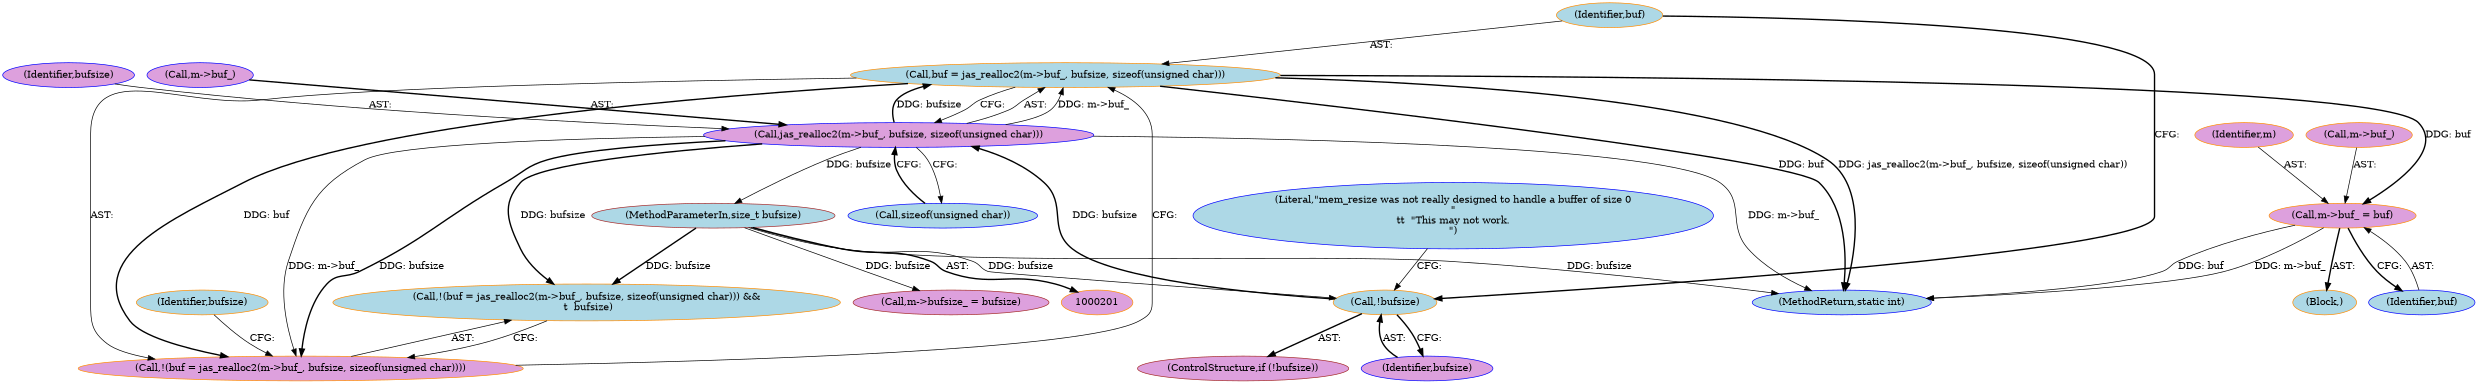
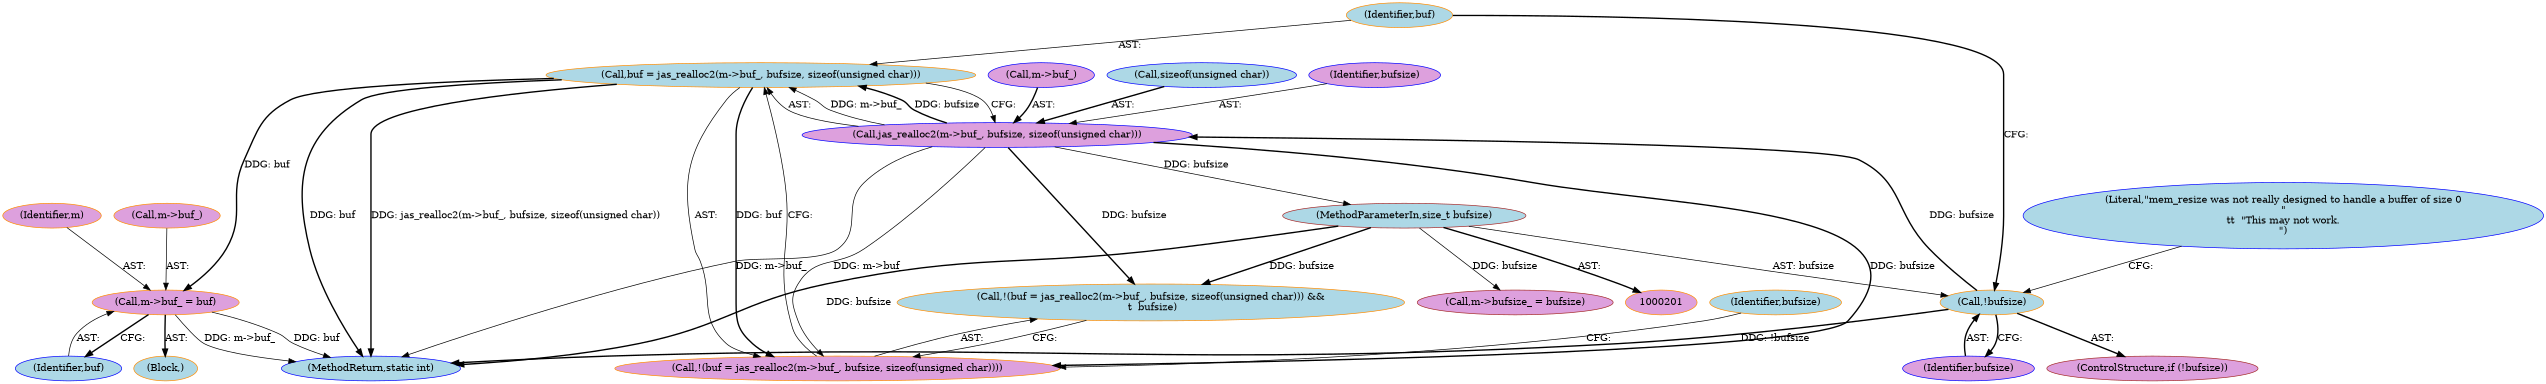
(911, 165) -> (1125, 105)
(933, 170) -> none
(1259, 258) -> (896, 272)
(1021, 266) -> (1804, 266)
none -> (1205, 355)
